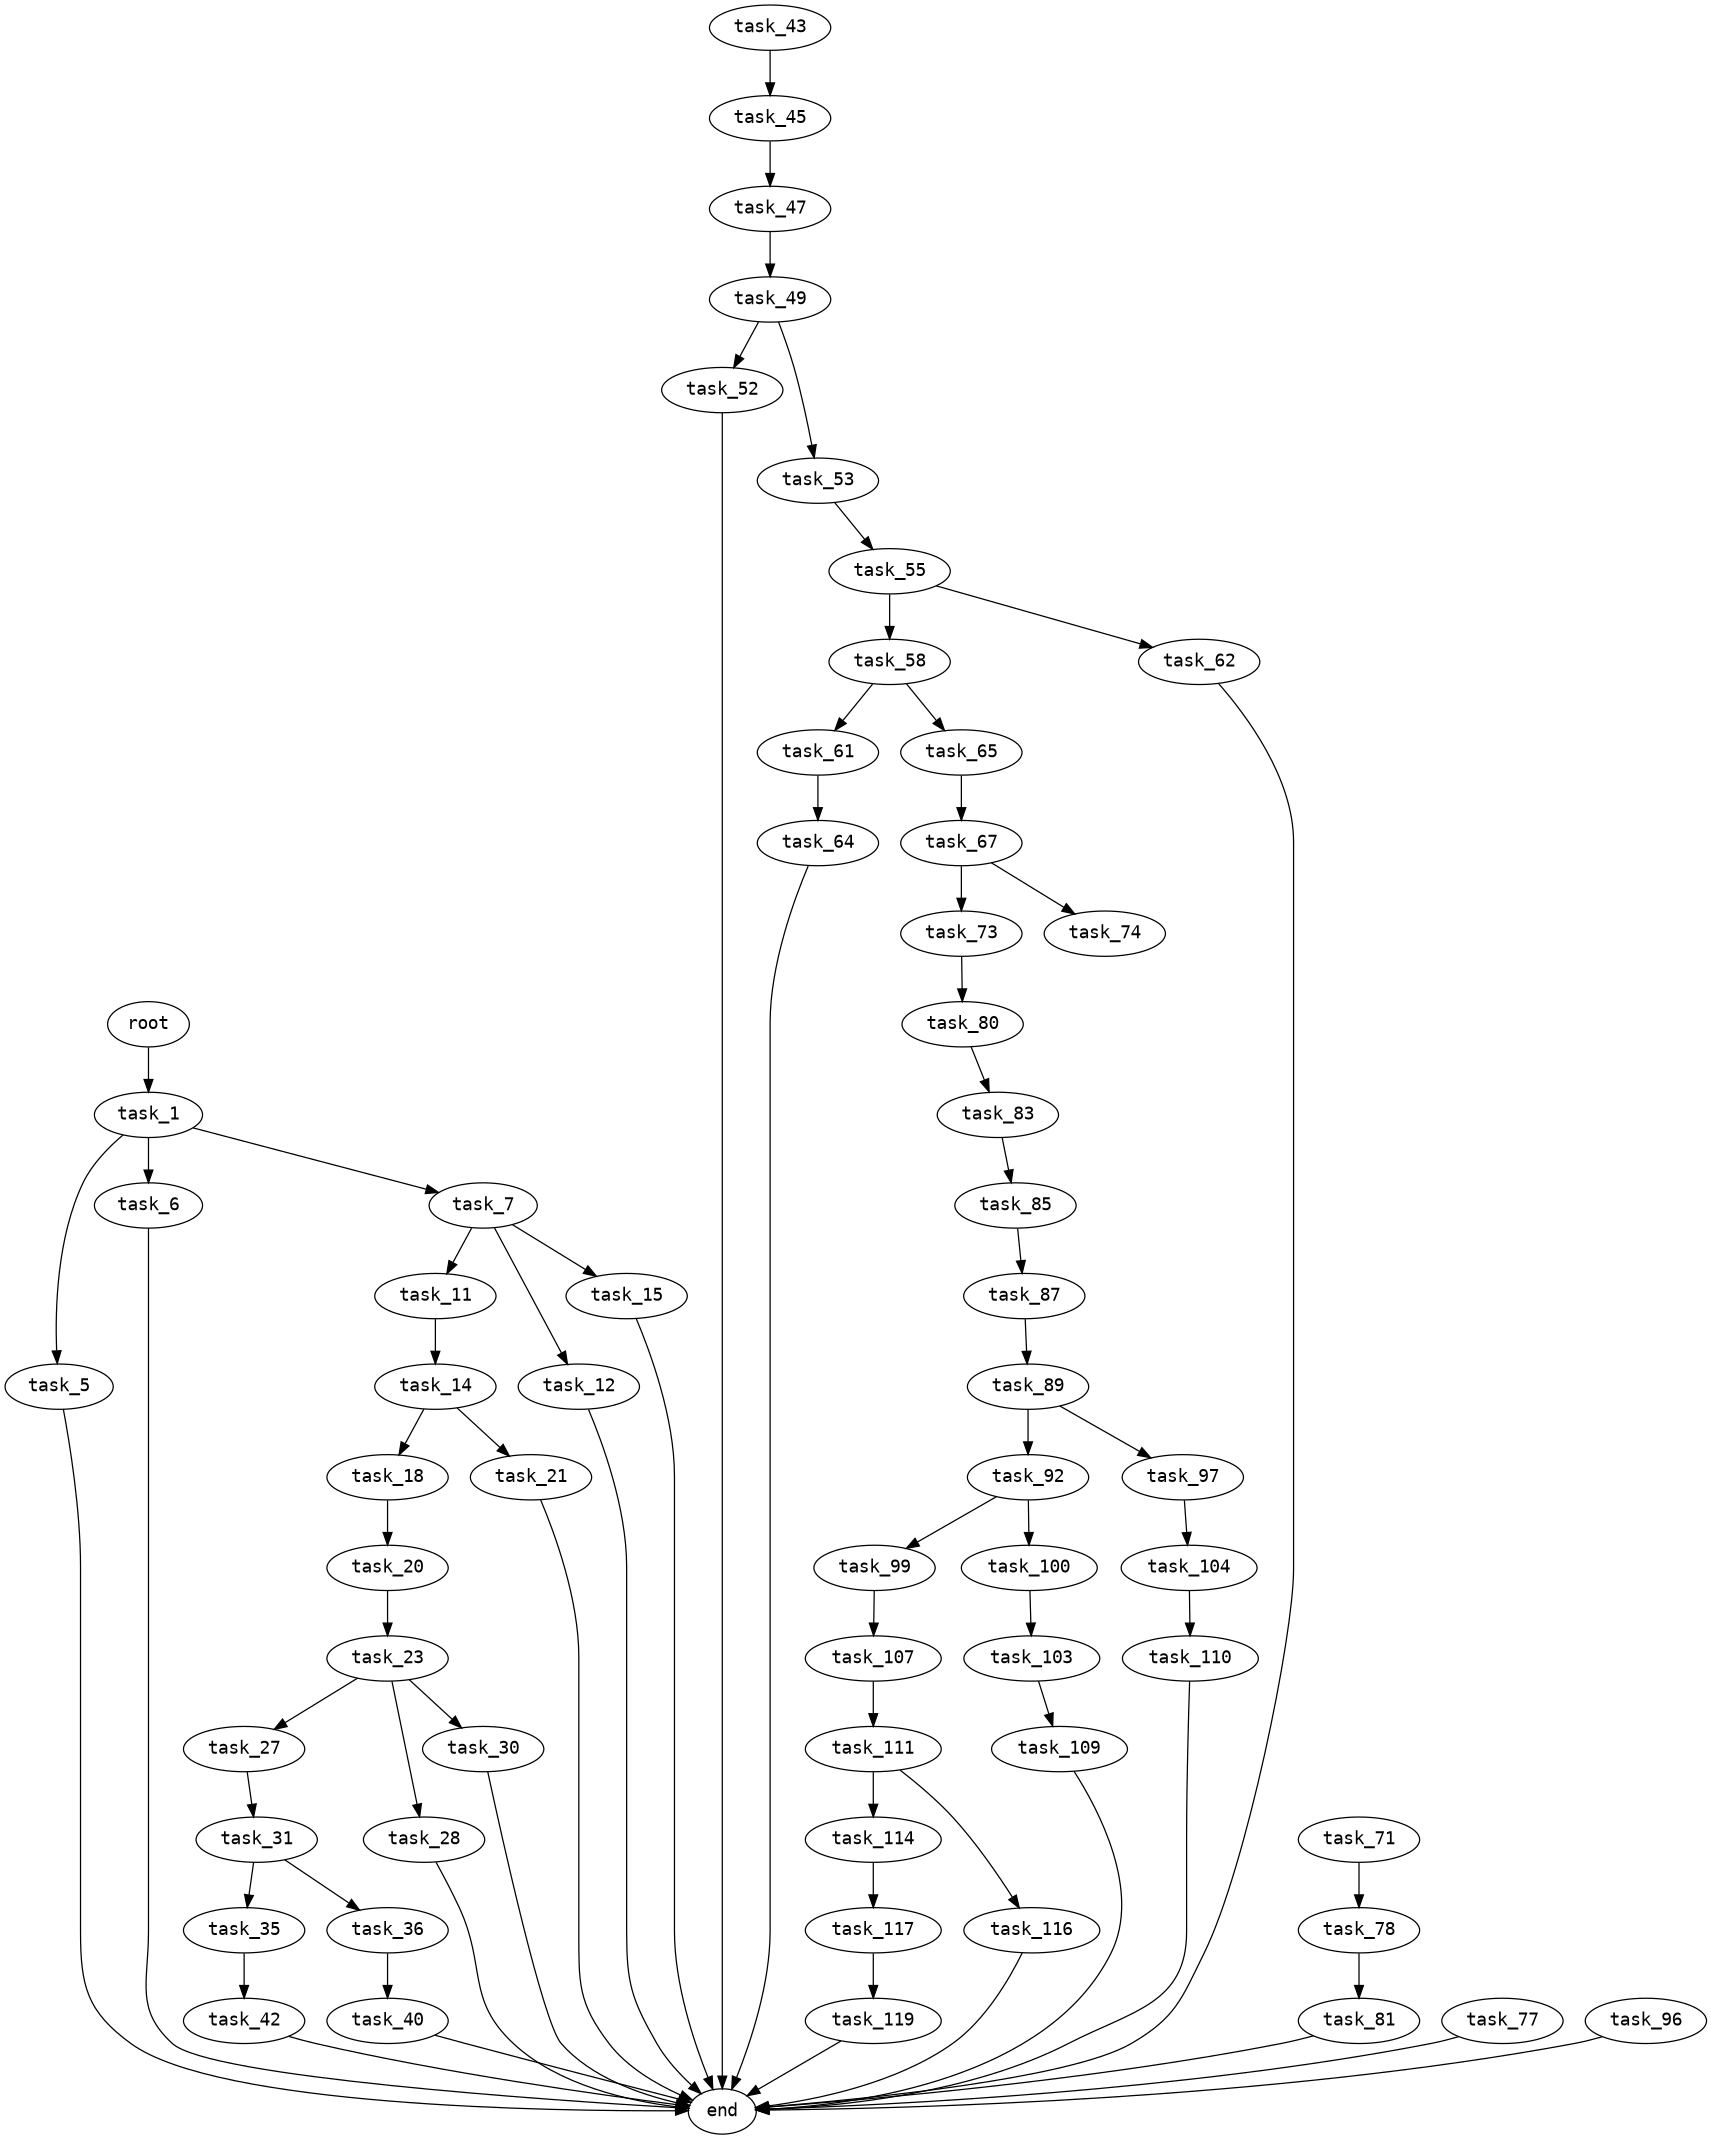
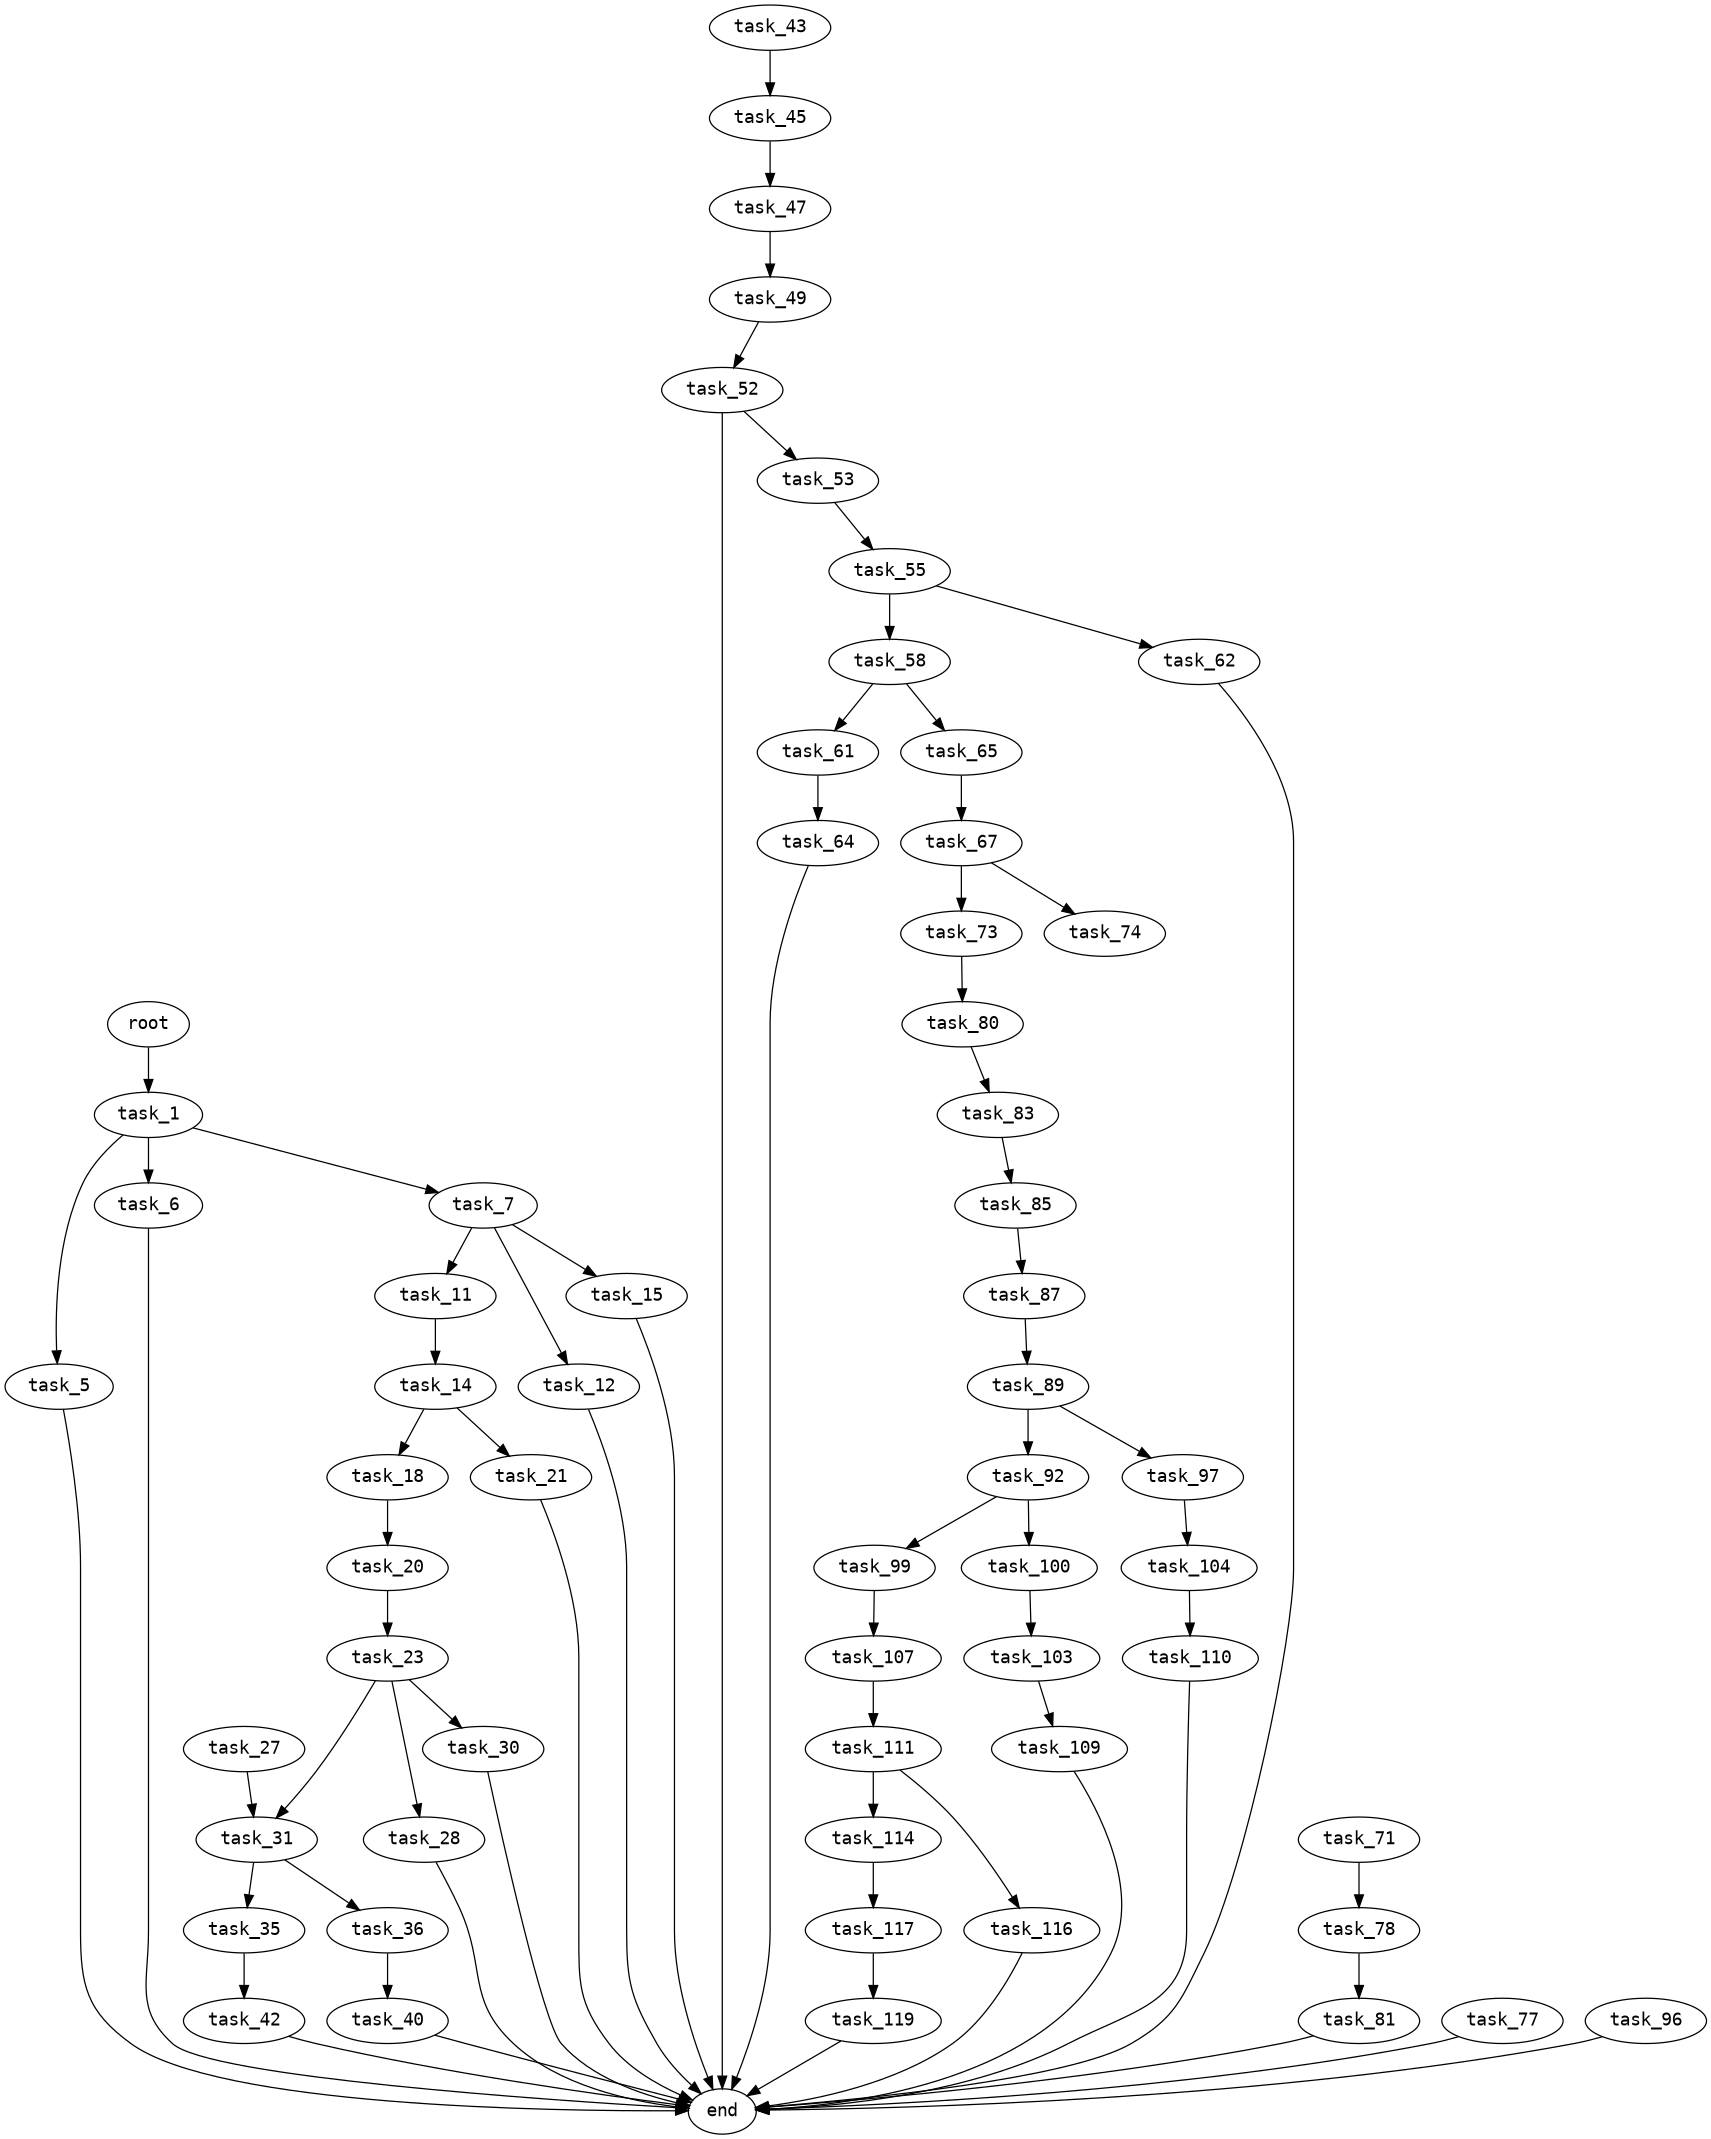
(798, 383) -> (765, 431)
(321, 1700) -> (333, 1747)
